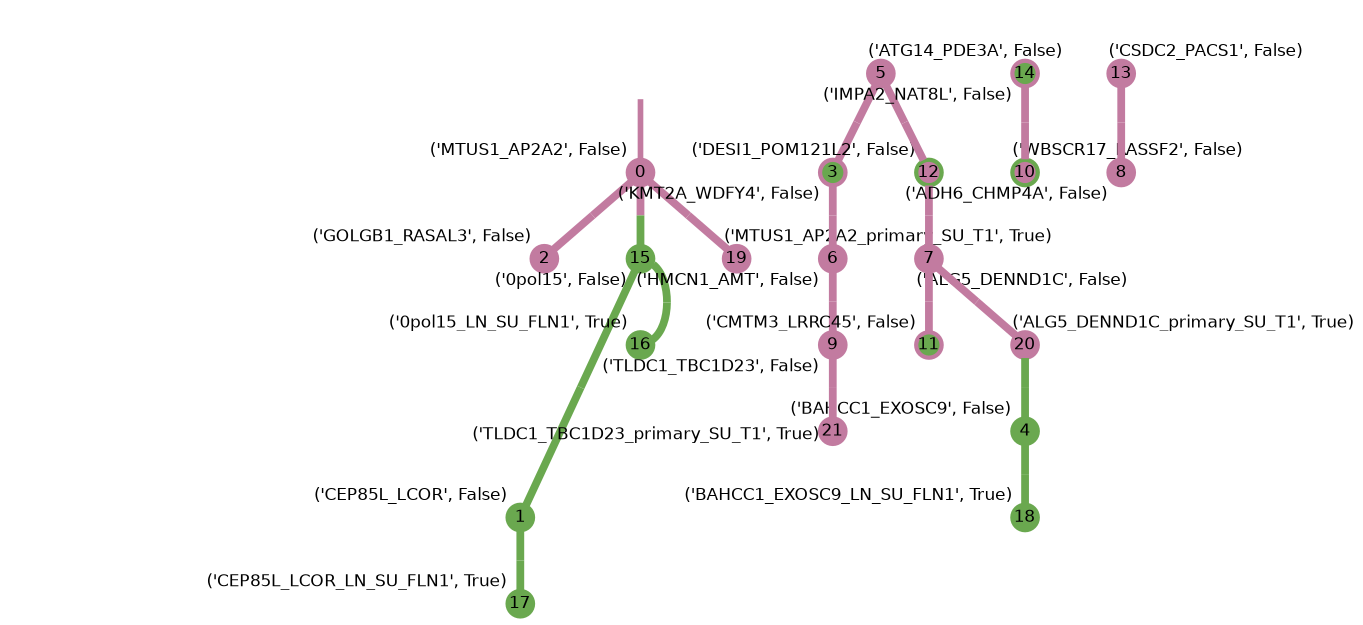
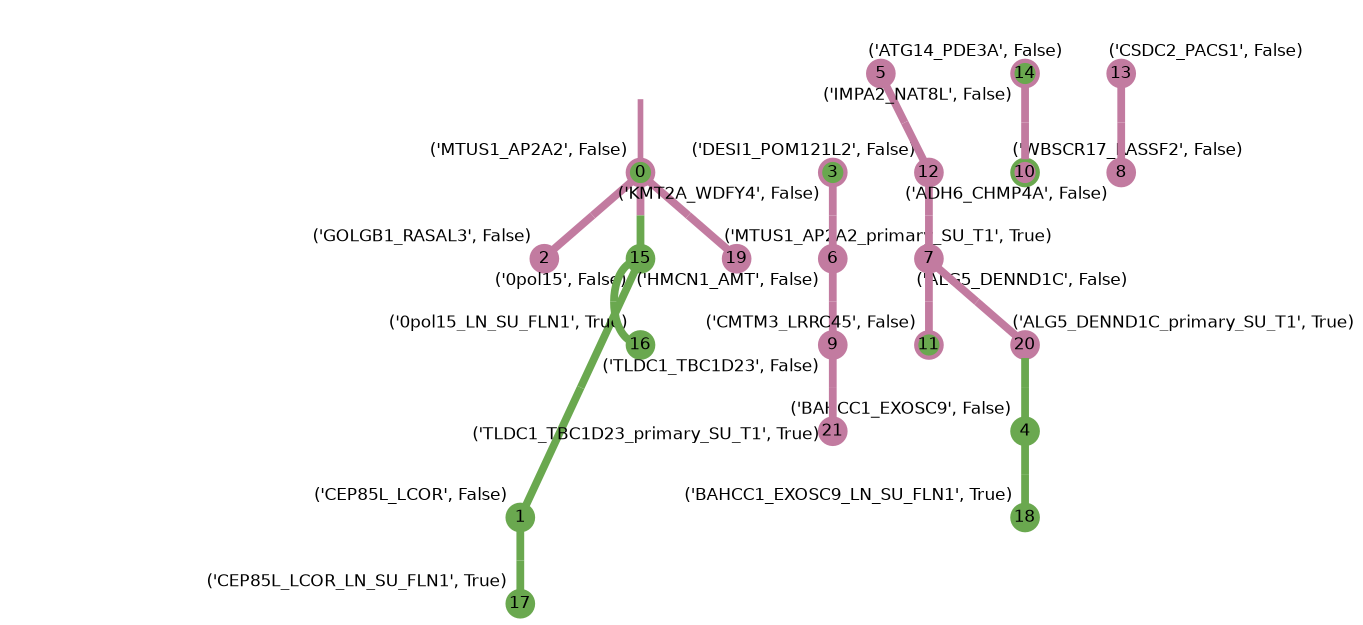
(857, 123) -> none
(640, 172) -> (640, 172)
(929, 172) -> (929, 172)
(667, 302) -> (615, 294)
